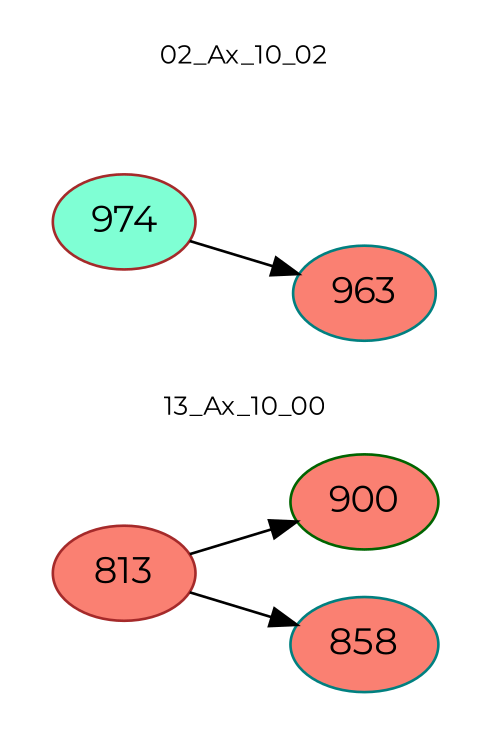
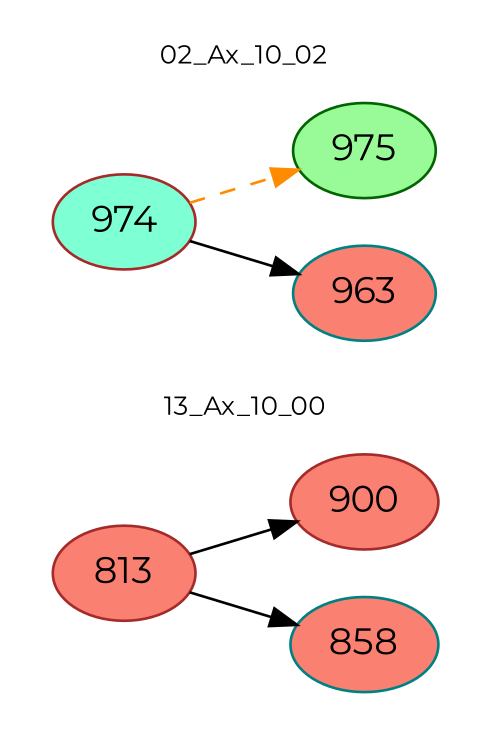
none -> (364, 151)
(364, 502) -> (364, 502)
